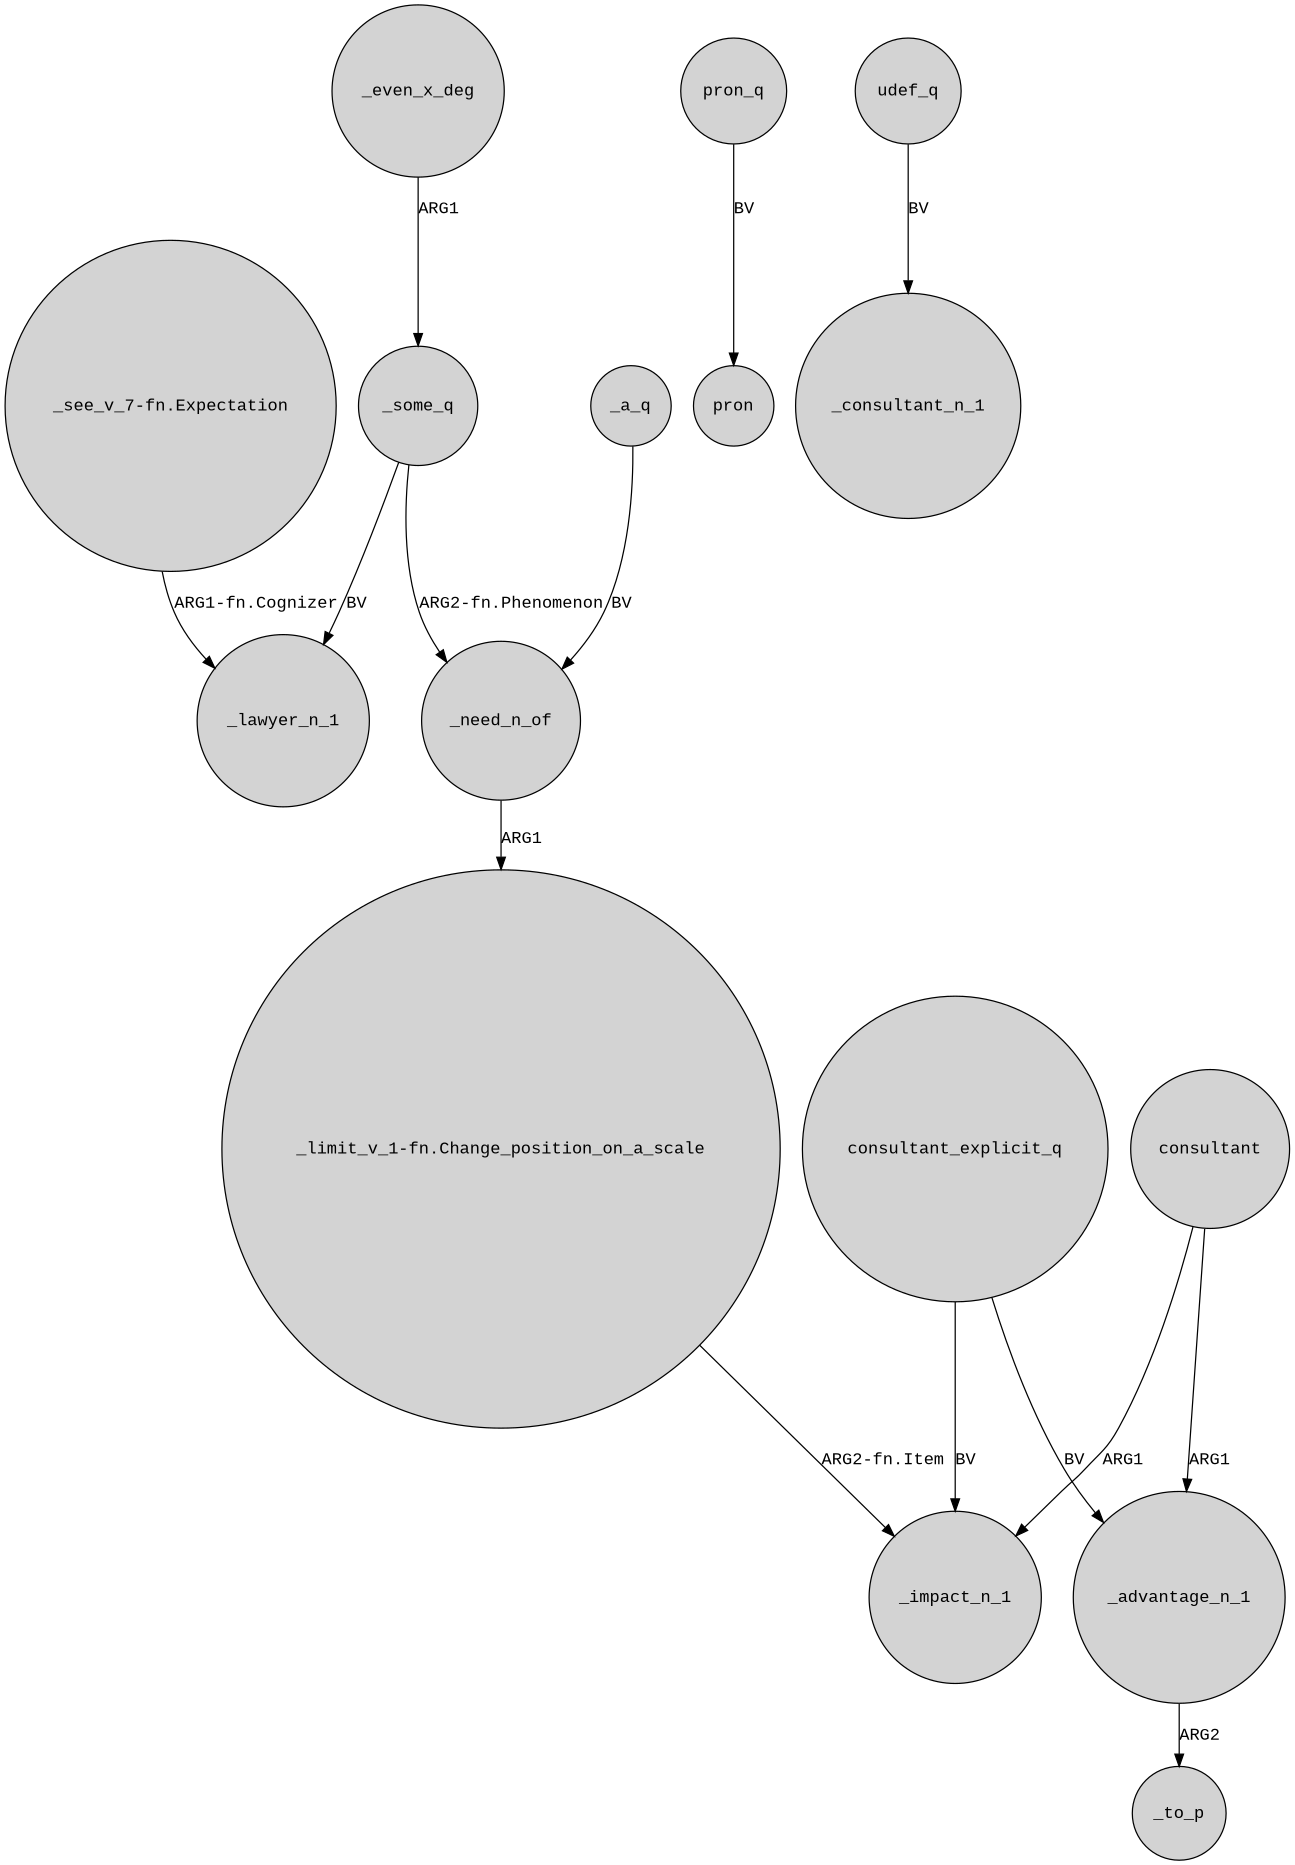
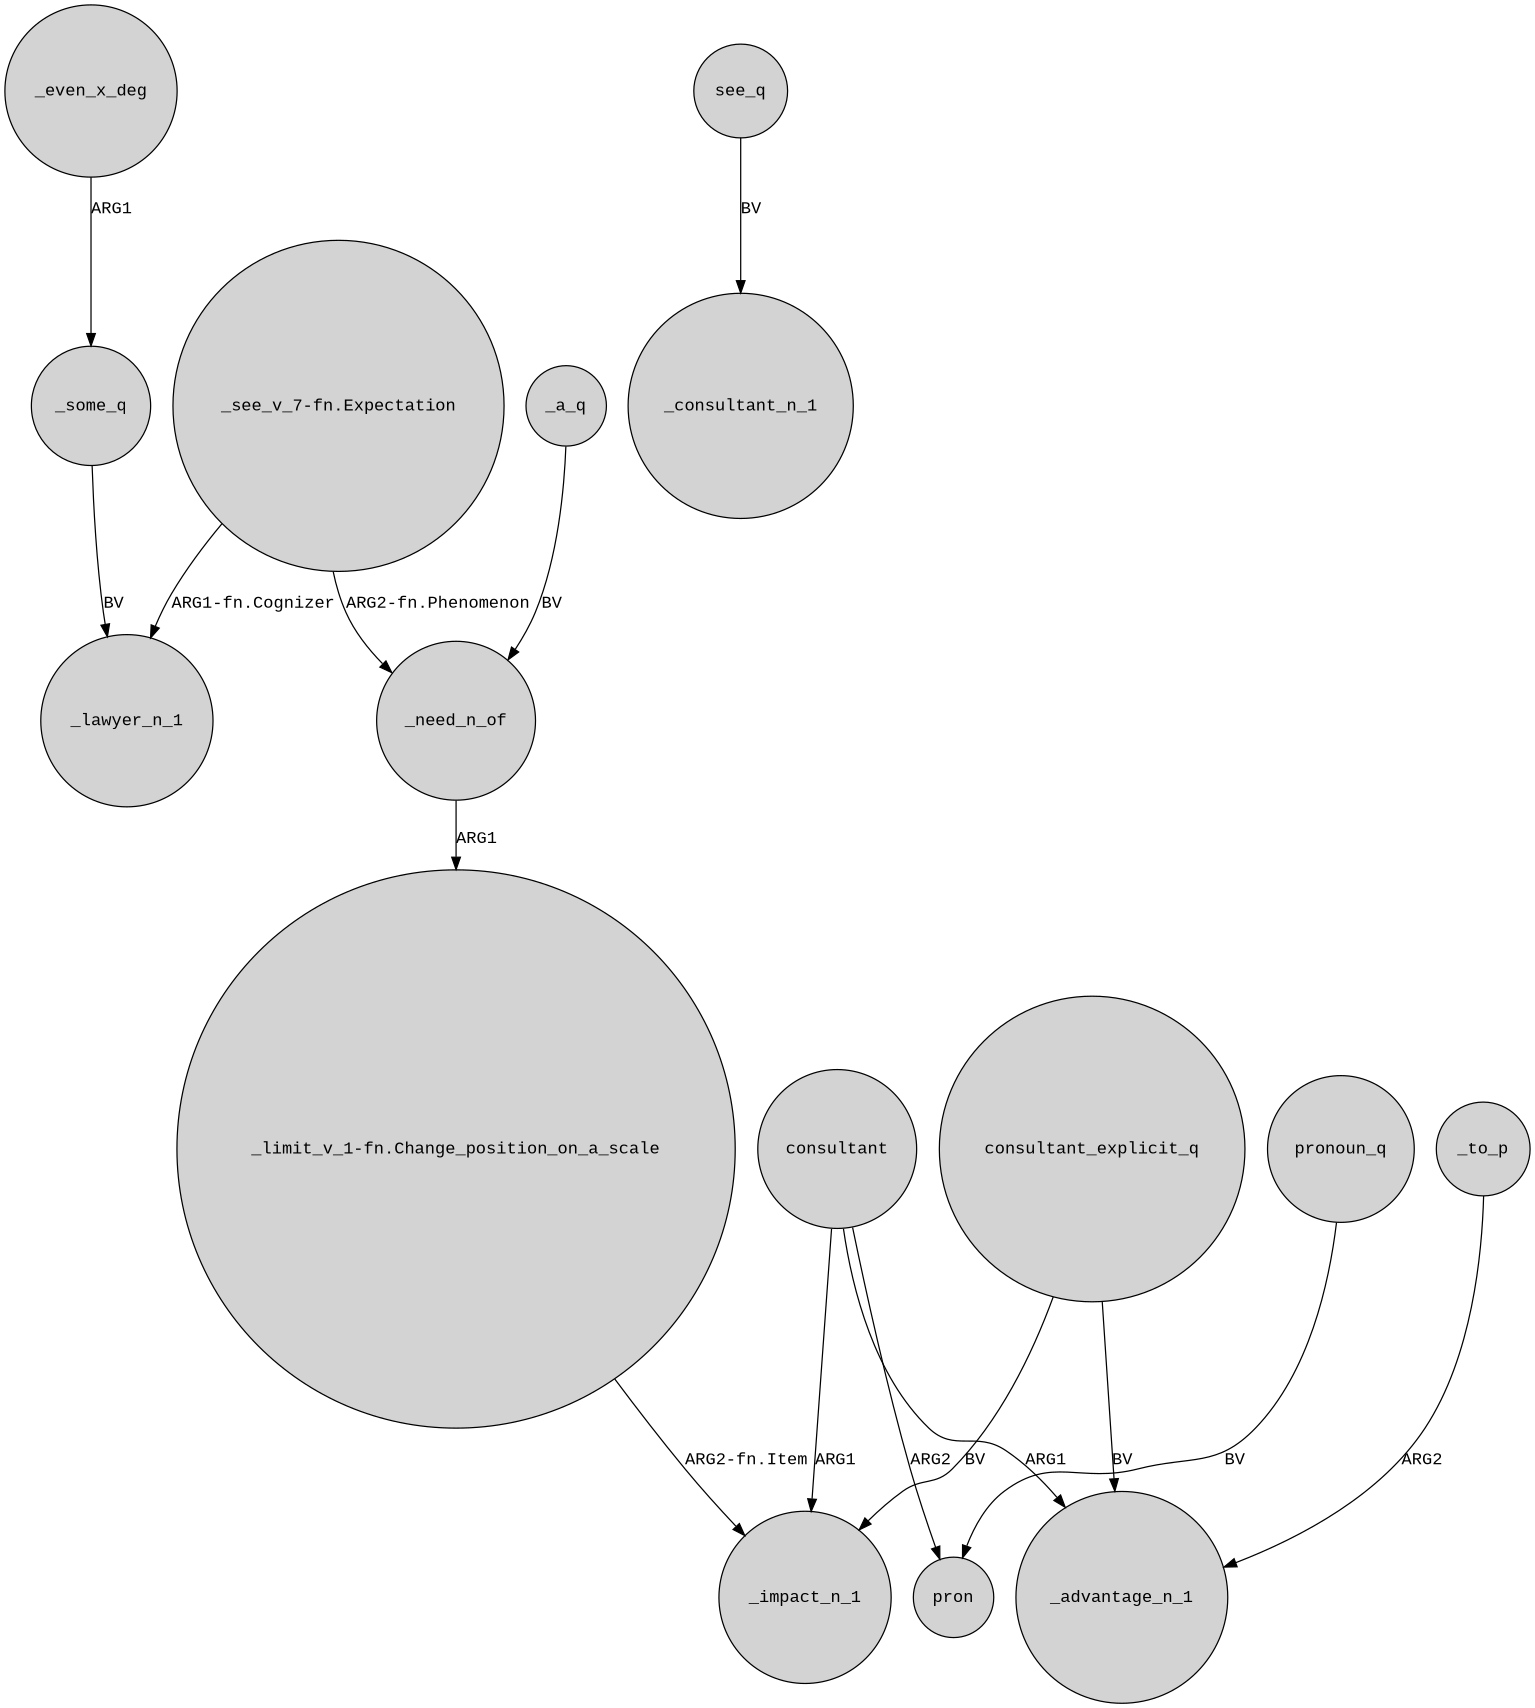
(734, 91) -> (1341, 1149)
(908, 91) -> (741, 91)
(408, 562) -> (351, 622)
none -> (891, 1397)
(1179, 1729) -> (1427, 1425)
